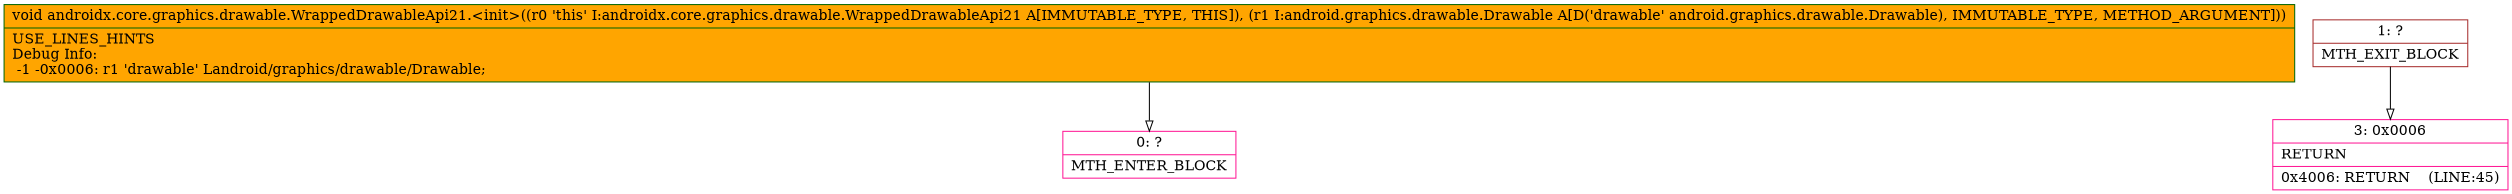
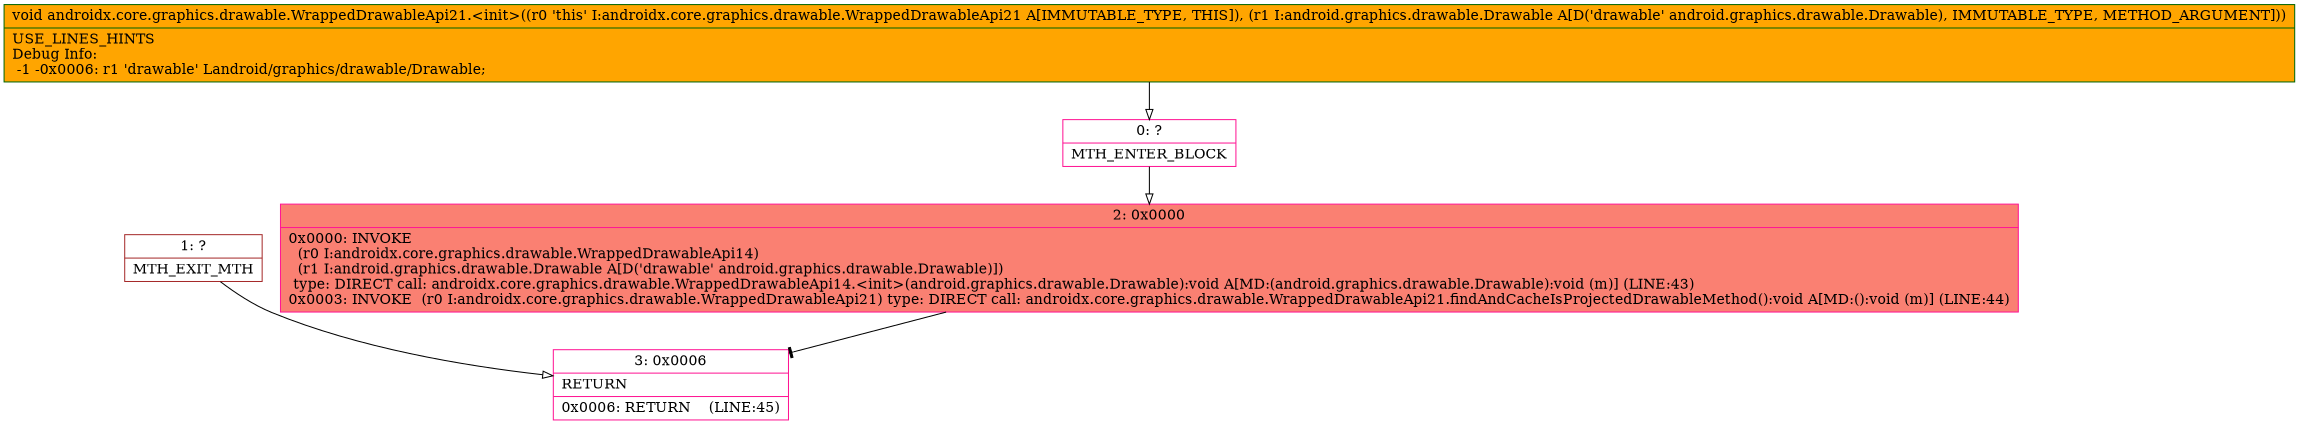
(2390, 54) -> (193, 269)
(2390, 178) -> (671, 408)
none -> (1149, 258)
